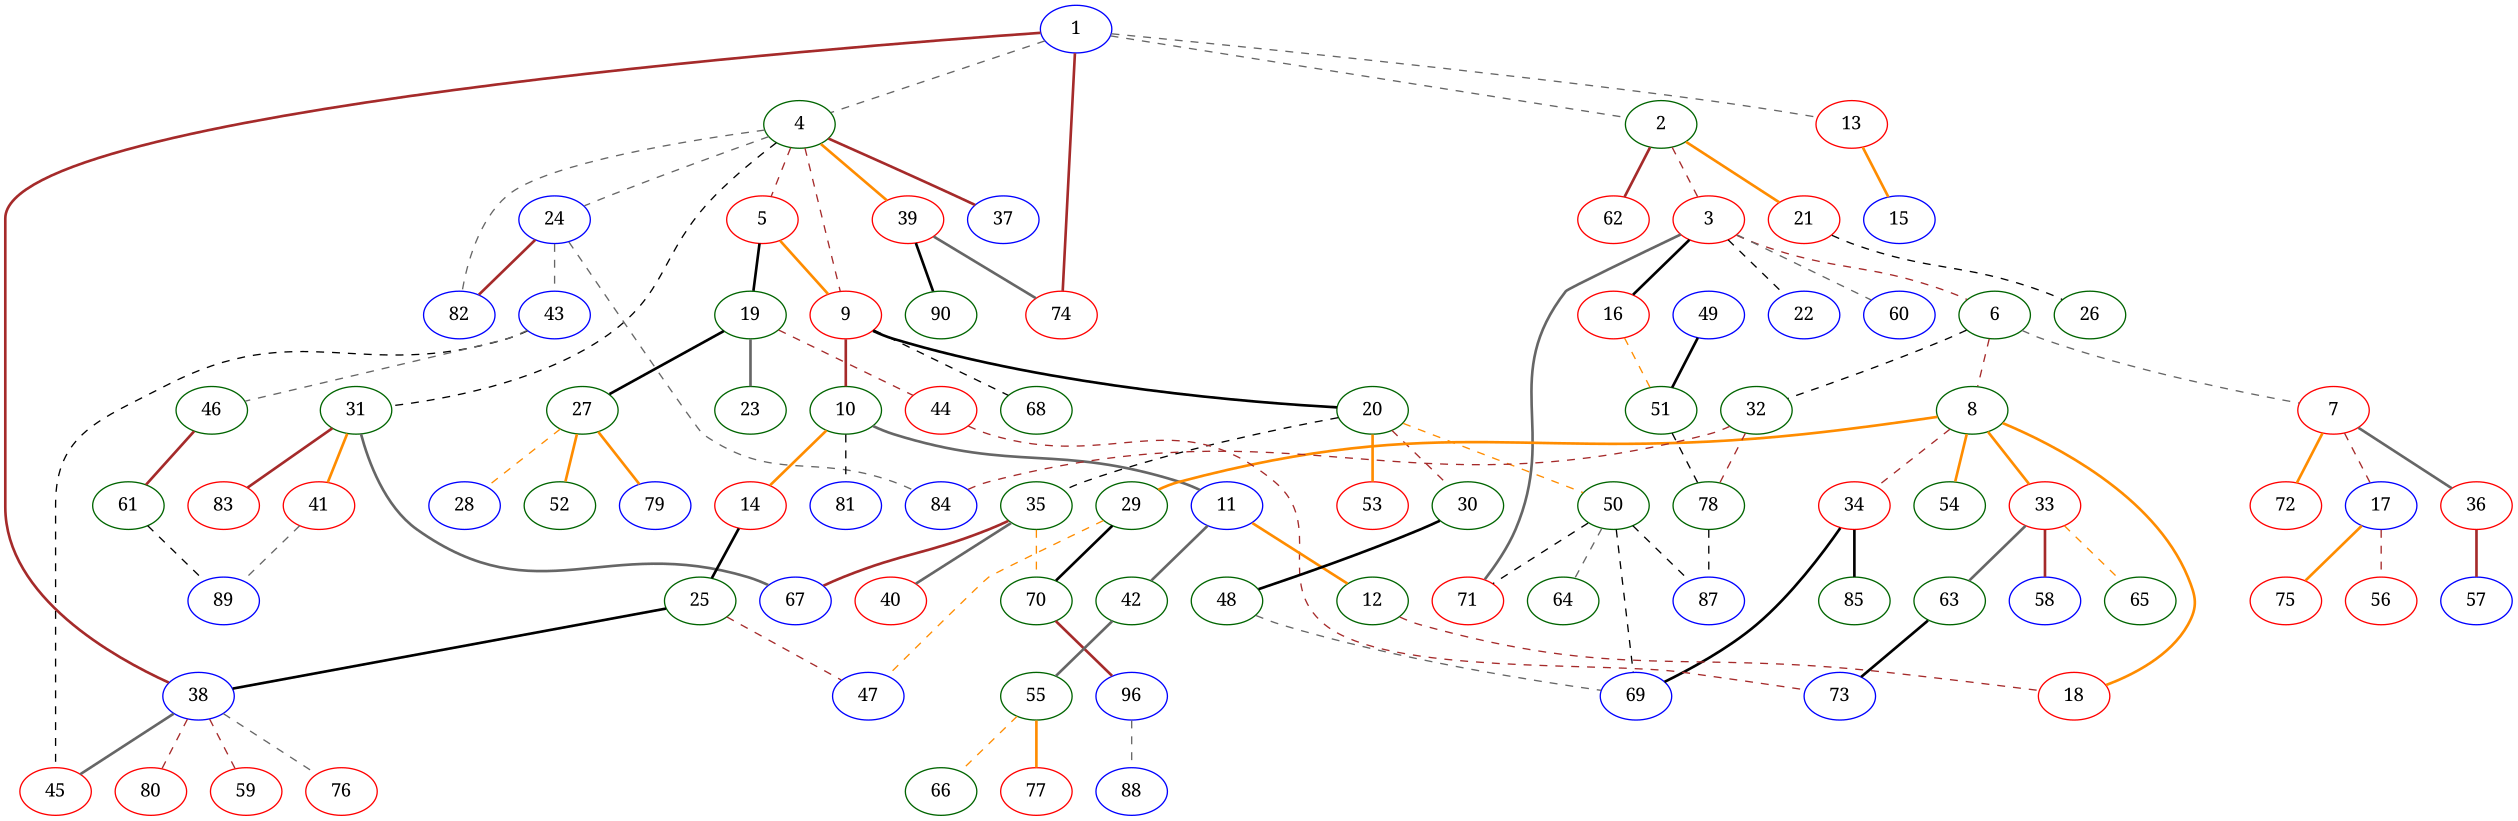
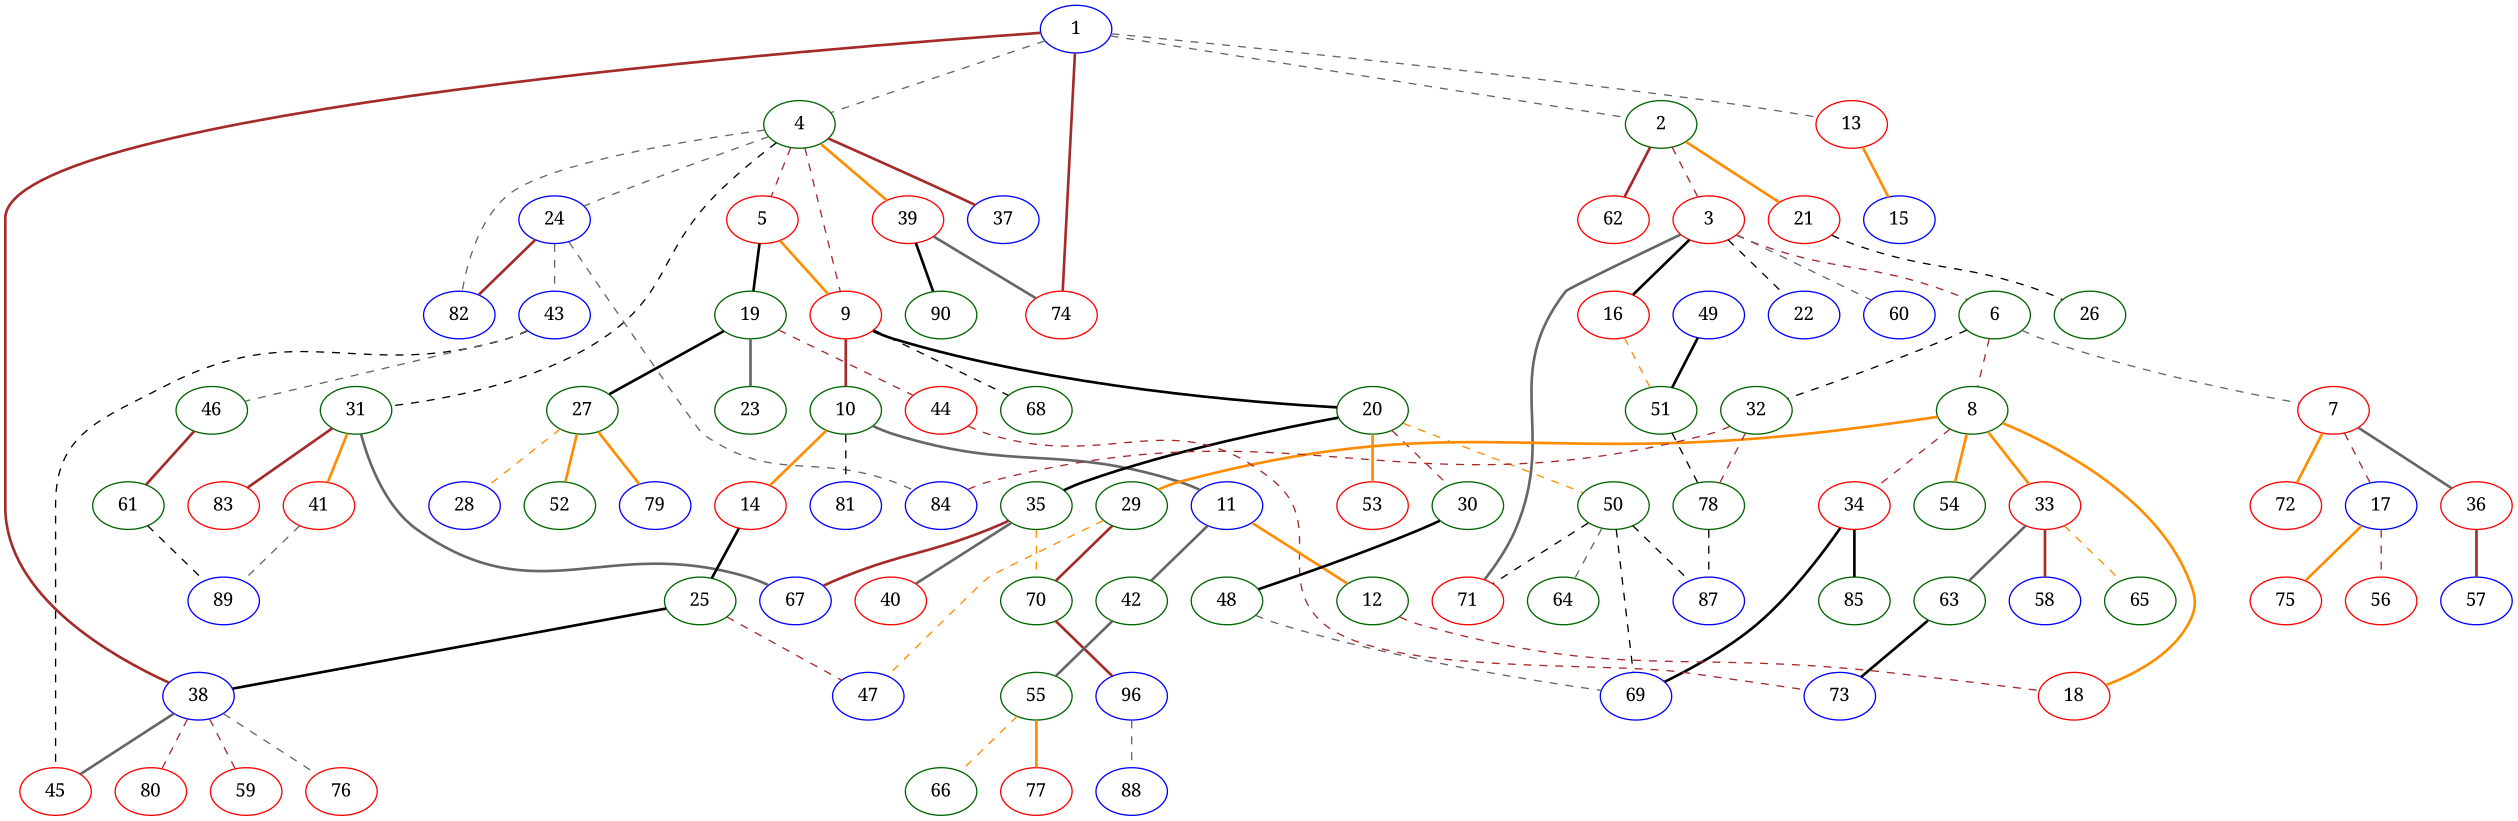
(1227, 441) -> (1227, 441)
(1084, 553) -> (1084, 553)
